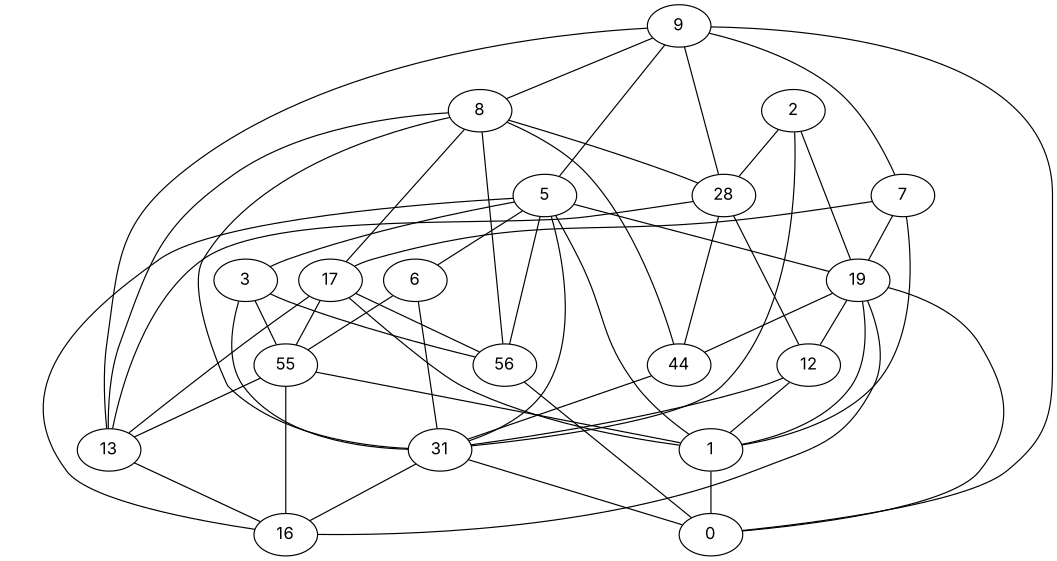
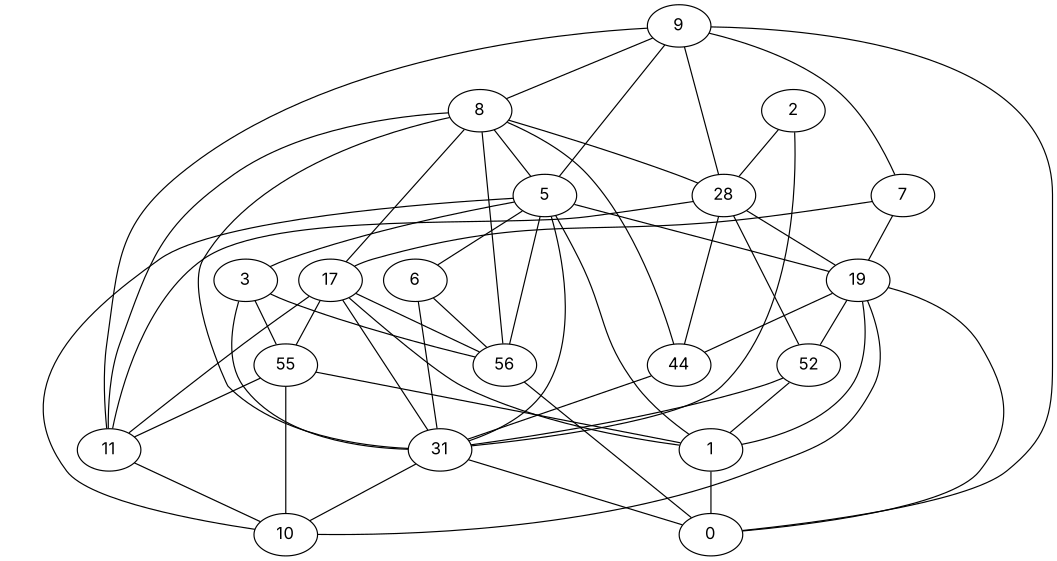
none -> (513, 153)
(826, 195) -> (795, 241)
(359, 317) -> (460, 323)
none -> (385, 365)
(809, 365) -> (809, 365)
(888, 367) -> none
(109, 450) -> (109, 450)
(286, 535) -> (286, 535)
